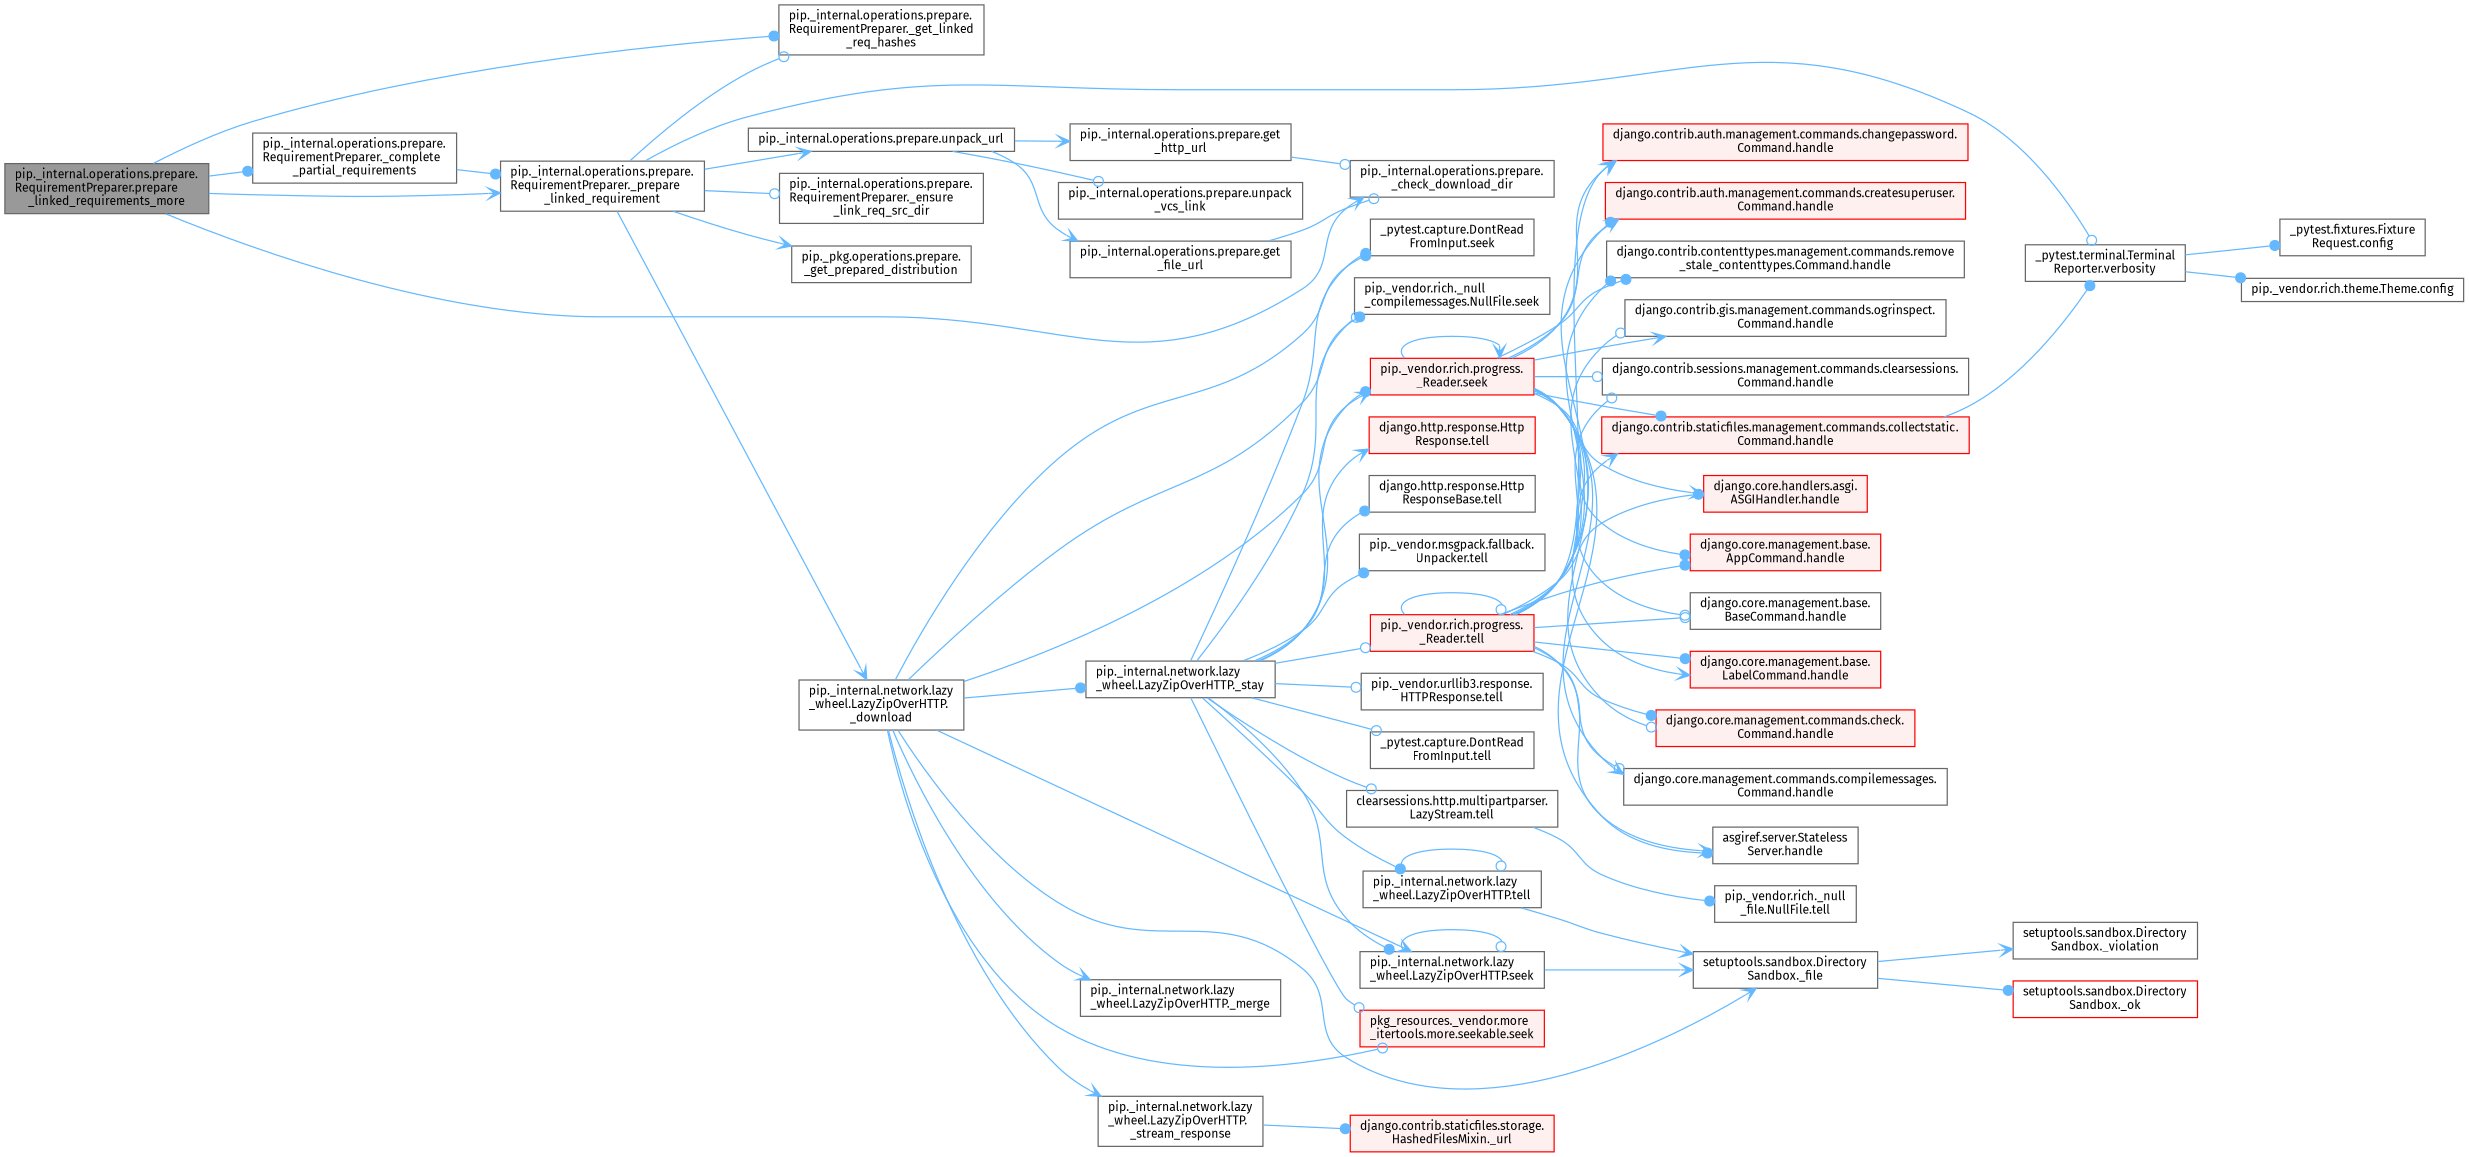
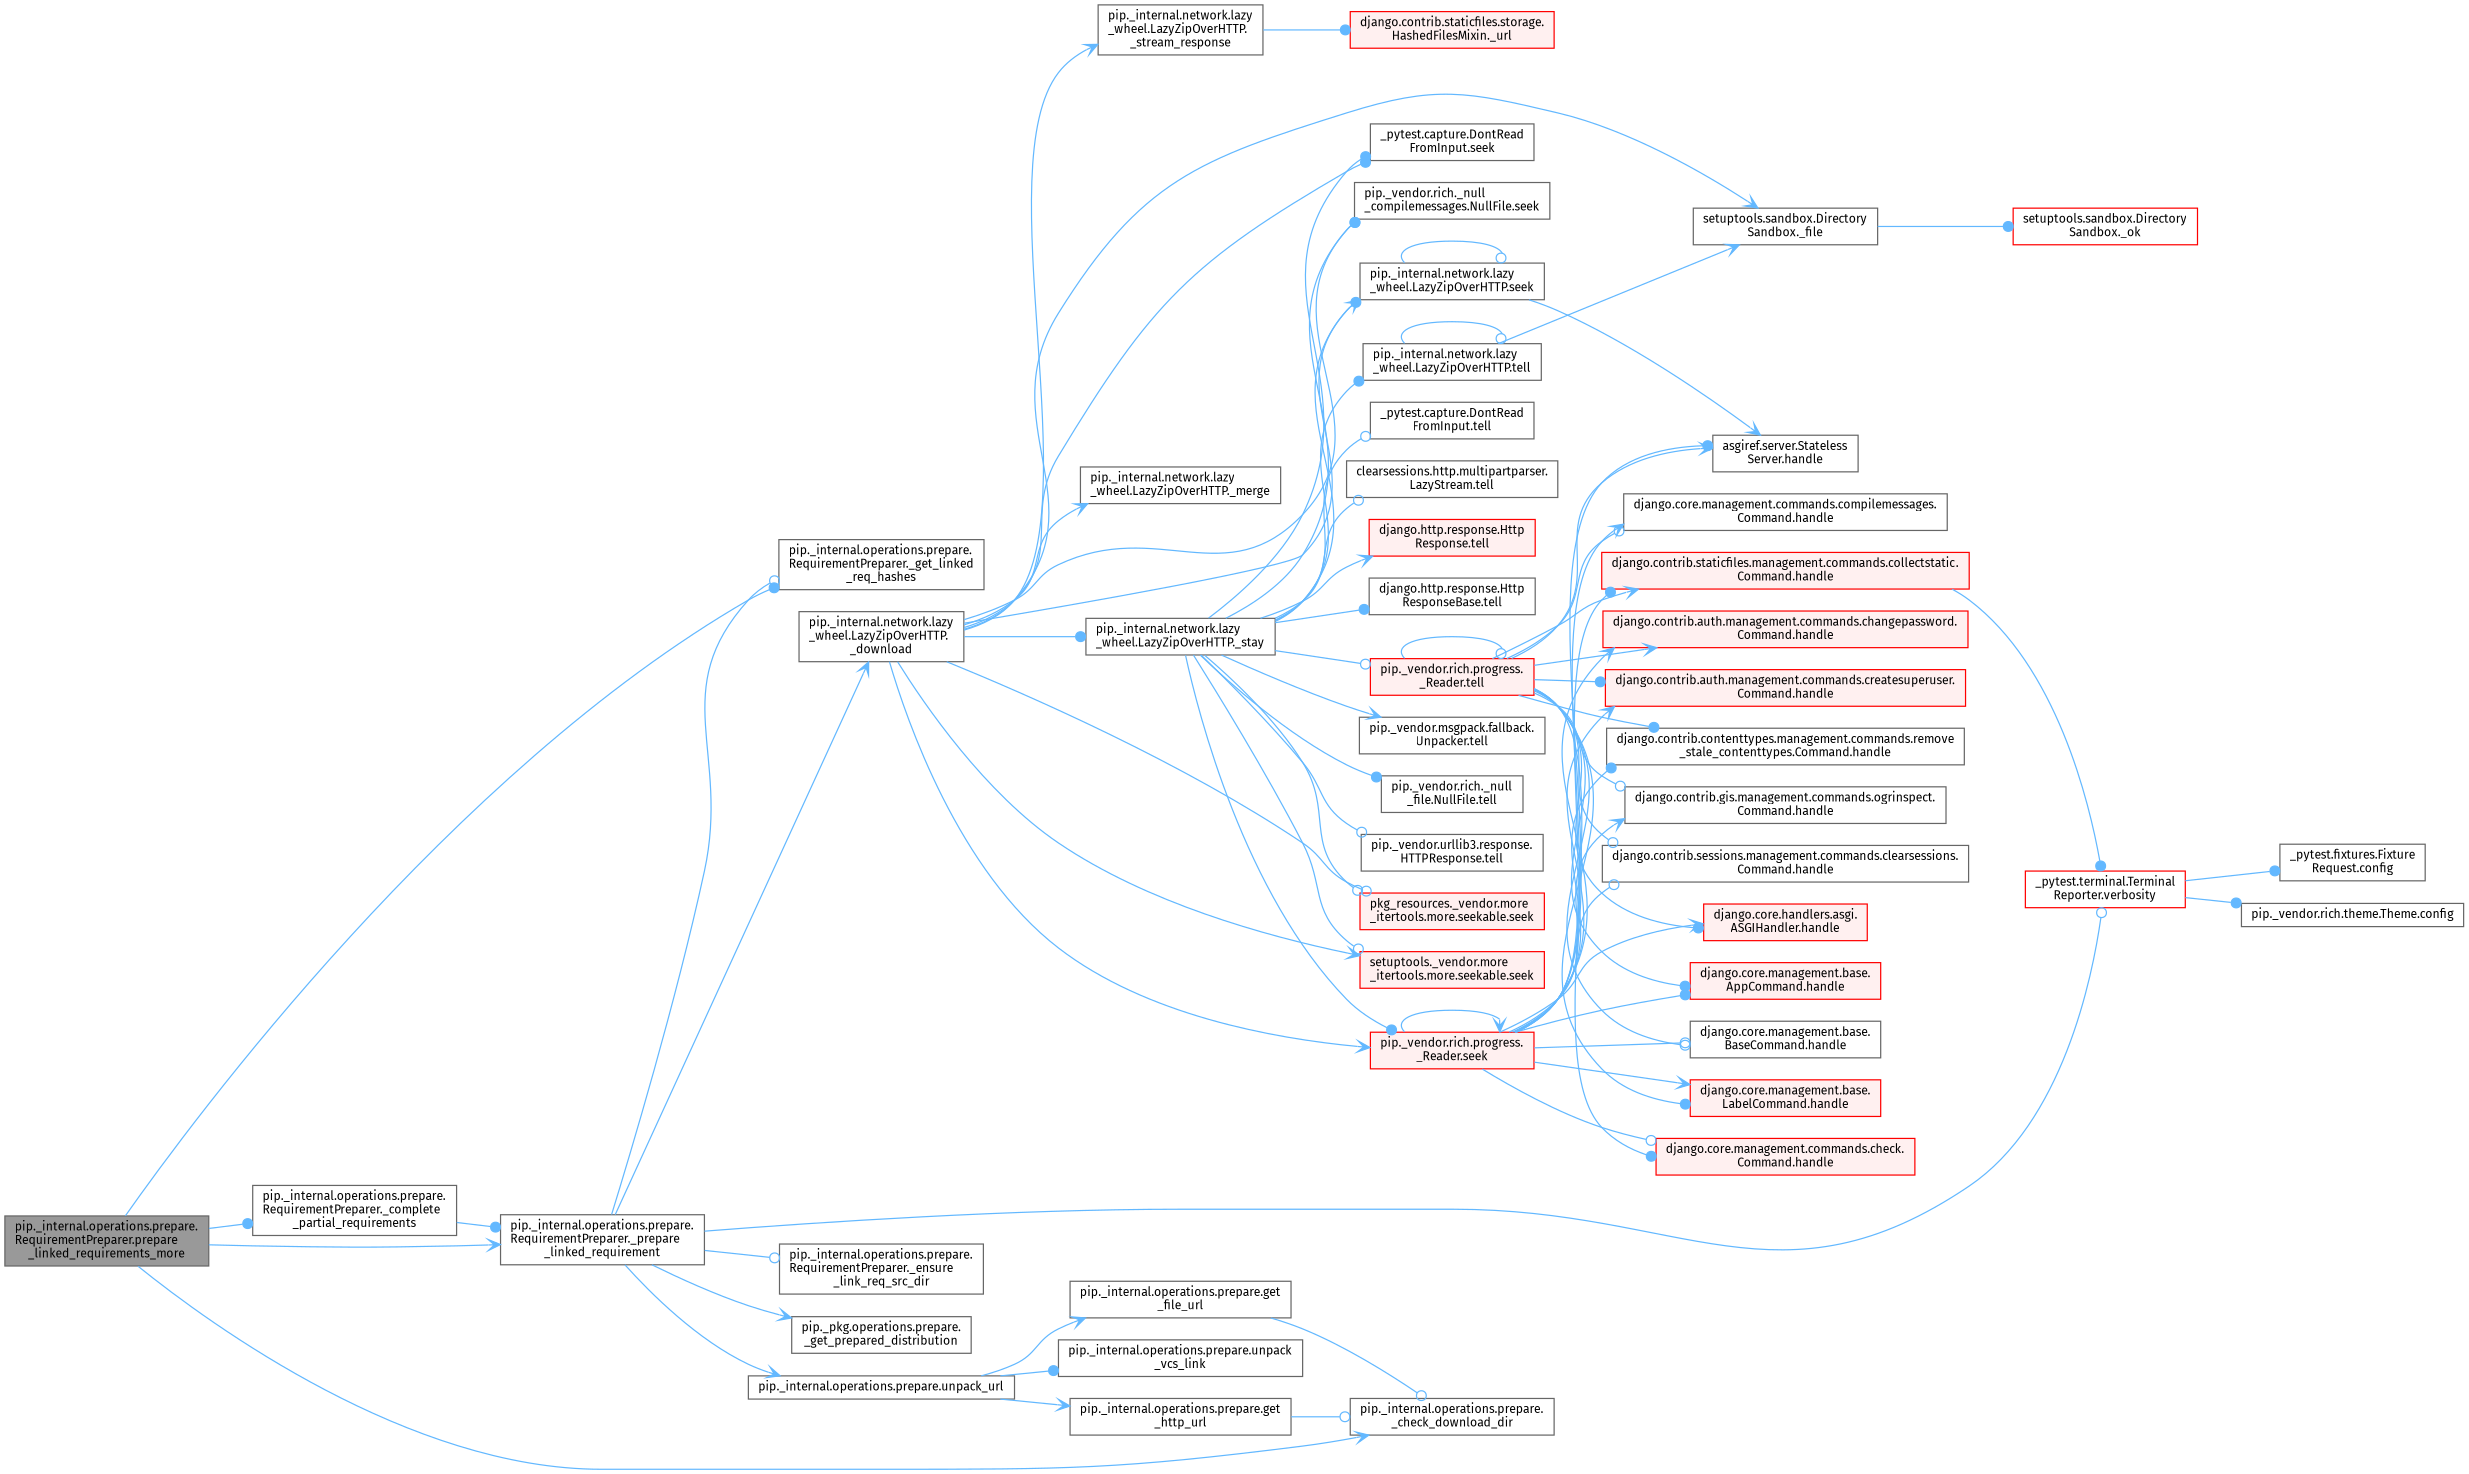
(1030, 166) -> (1024, 1373)
(2105, 263) -> (2105, 889)
(1330, 597) -> (1294, 686)
(1612, 879) -> (1289, 729)
(2105, 941) -> none
none -> (1452, 970)
(1613, 970) -> (1644, 356)
